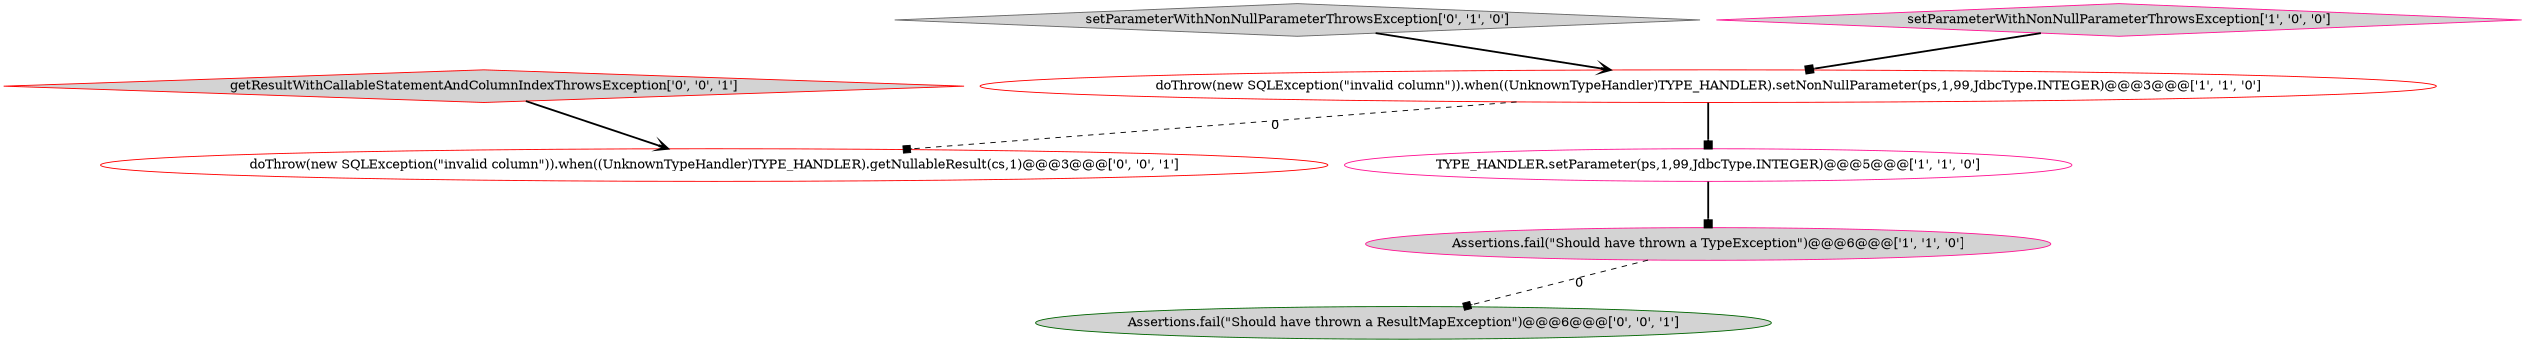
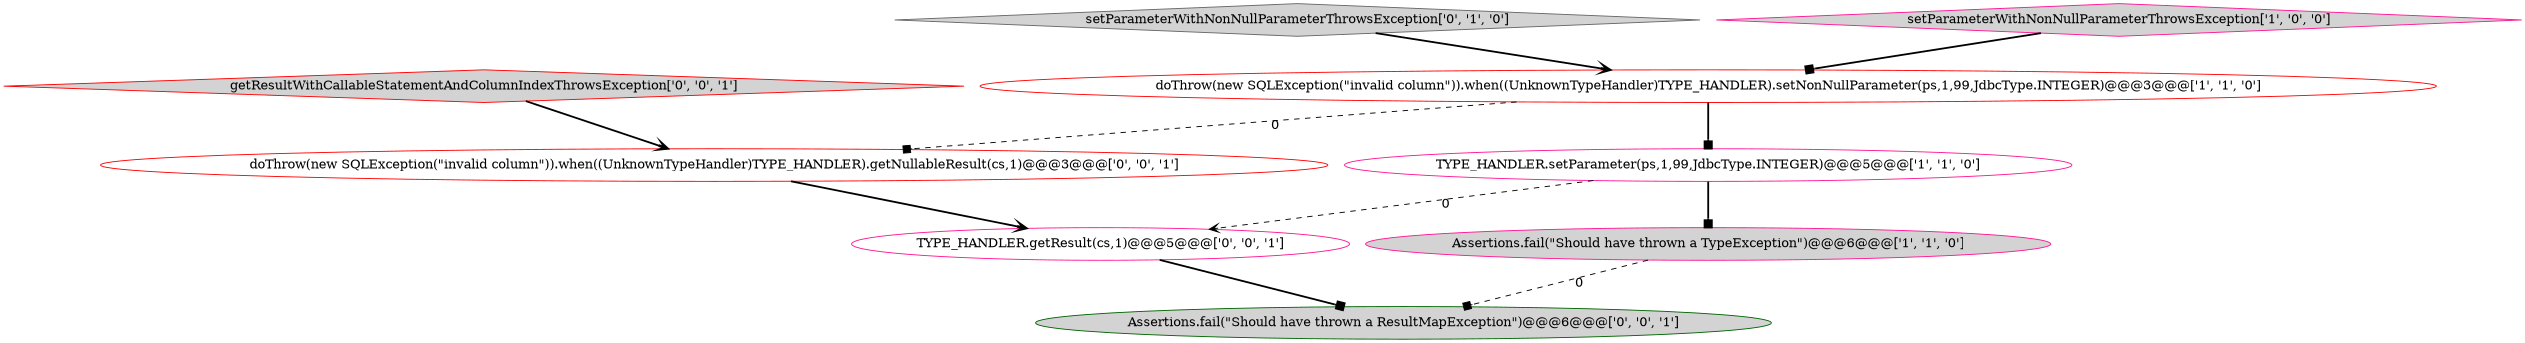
none -> (1101, 244)
